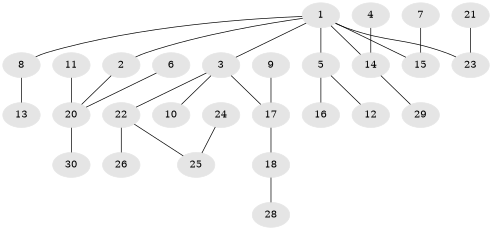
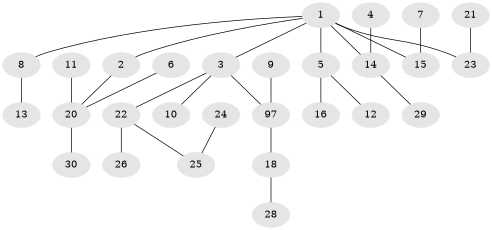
(271, 115) -> (271, 115)
